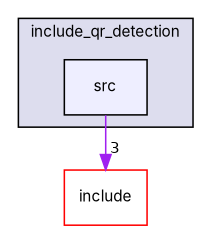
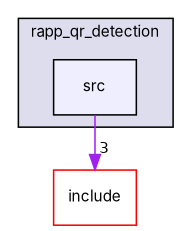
(106, 33) -> (96, 33)
